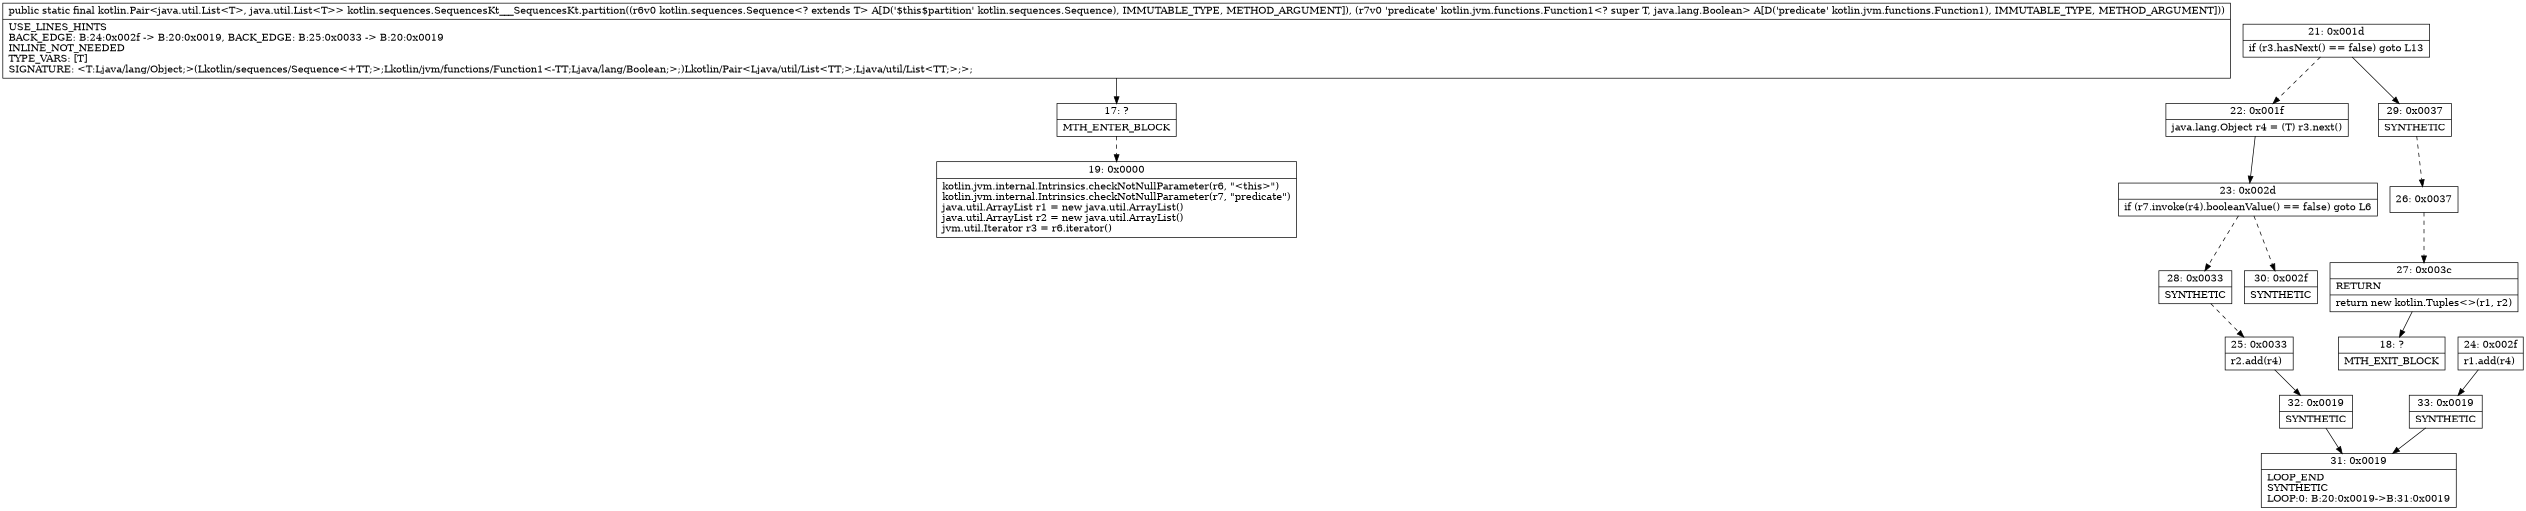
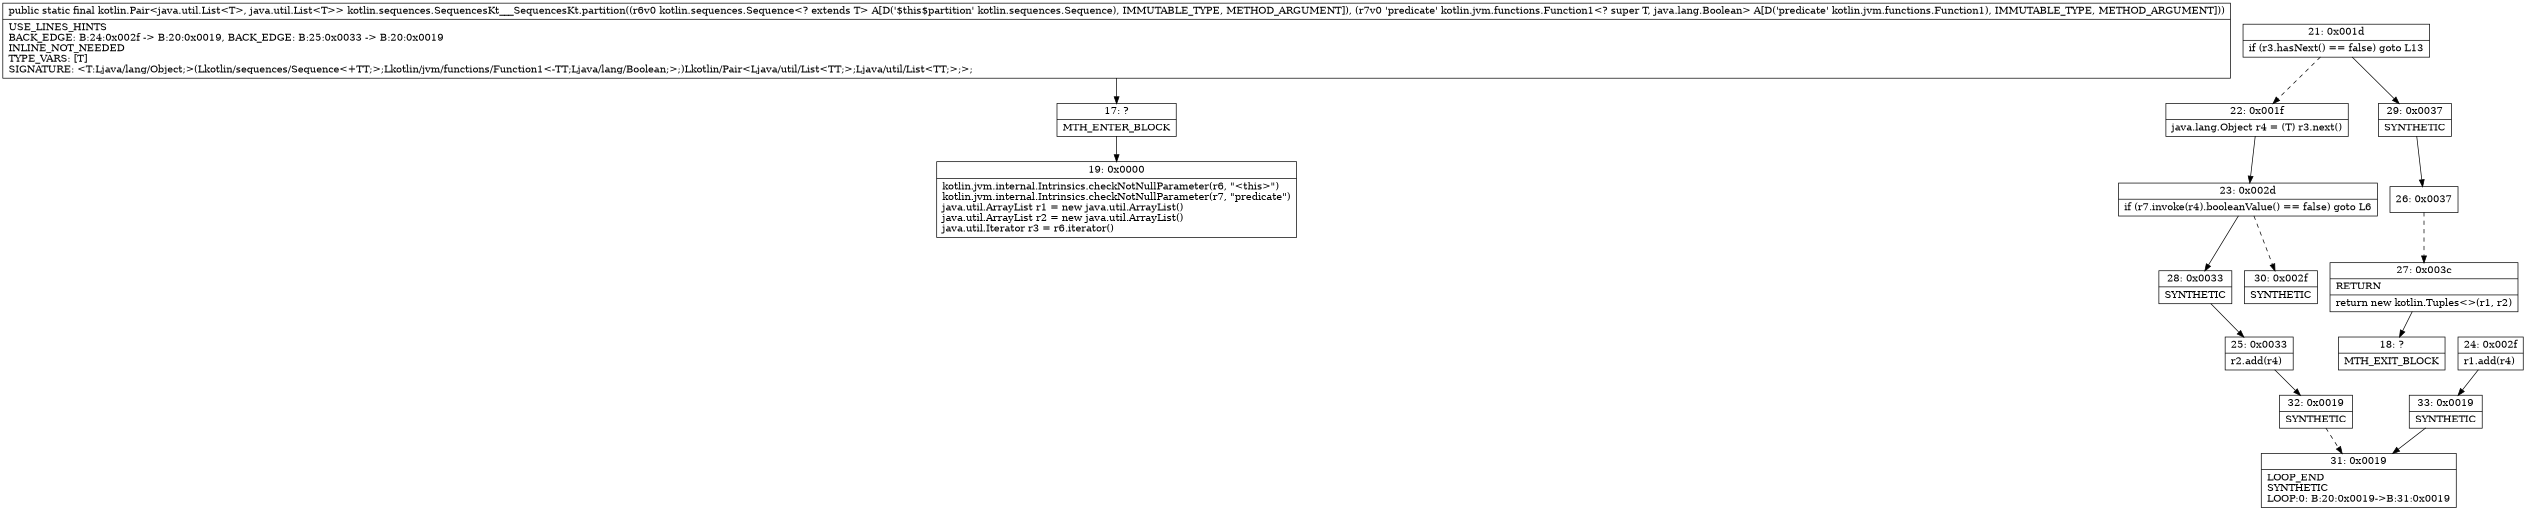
(1117, 145) -> (1117, 145)
(2419, 158) -> (2419, 158)
(1027, 229) -> (1028, 229)
(2223, 240) -> (2223, 240)
(2225, 318) -> (2225, 318)
(2332, 438) -> (2332, 438)
